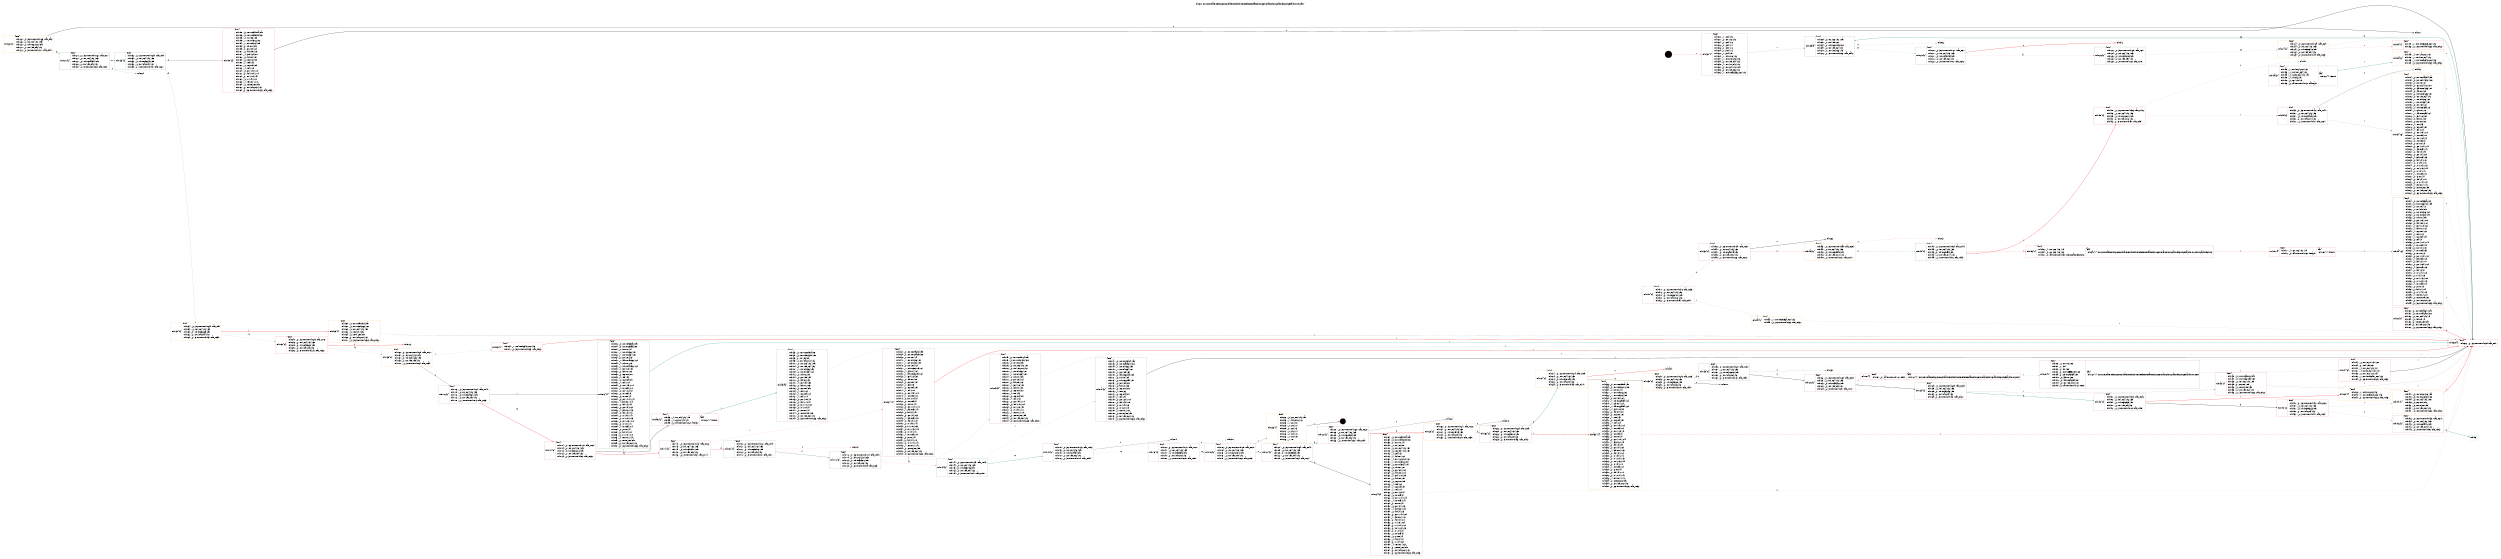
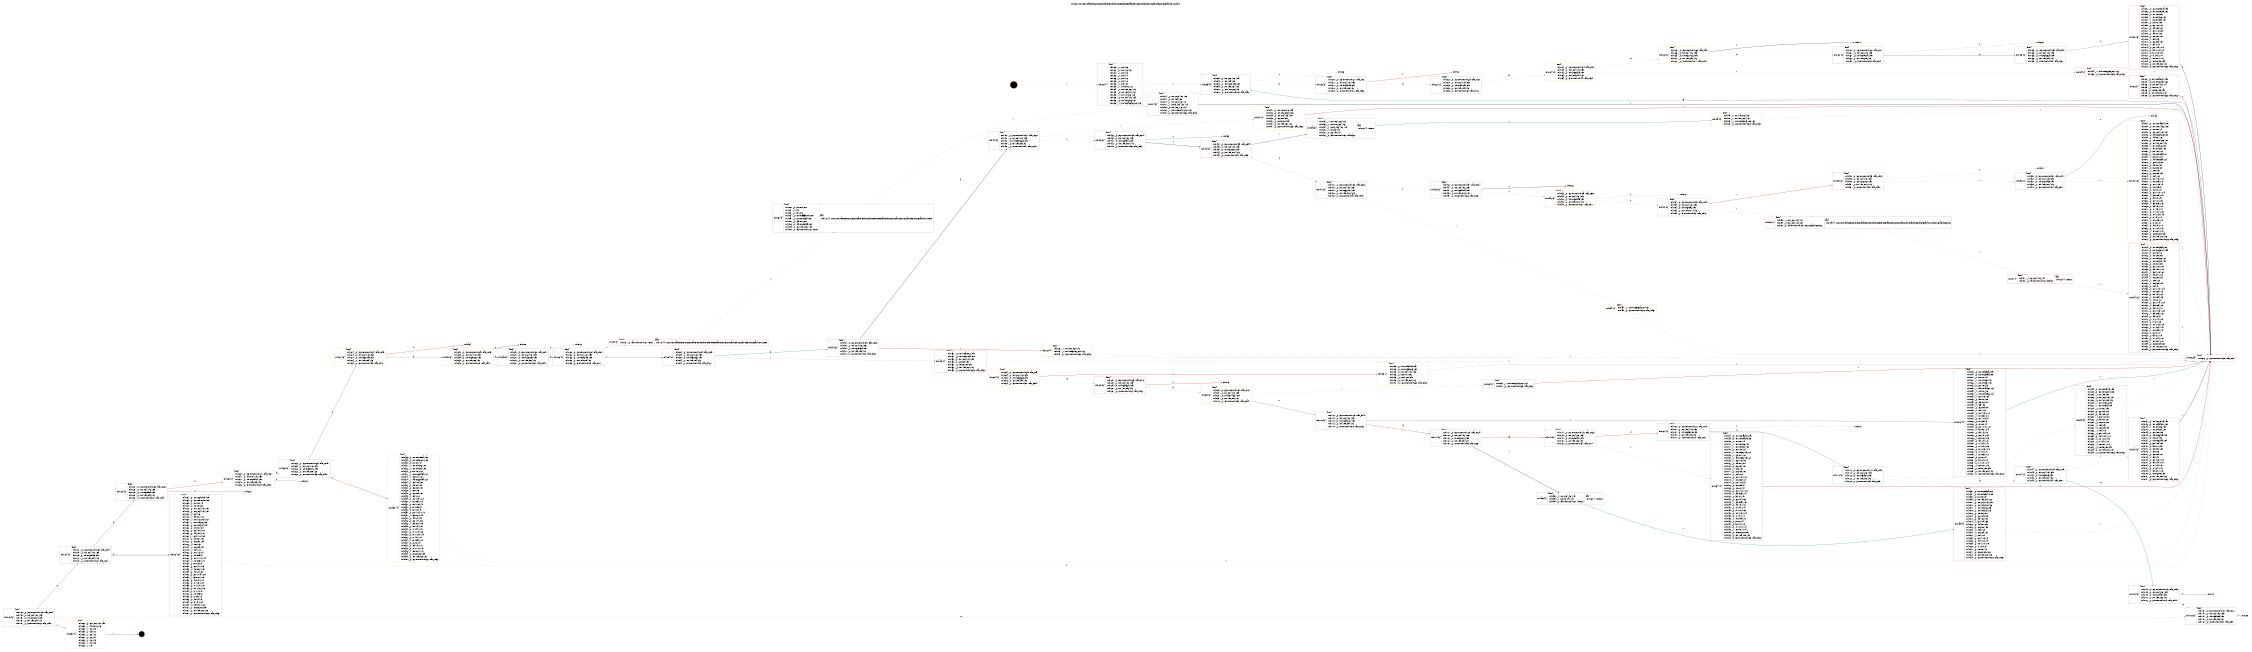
(2370, 40) -> (1626, 64)
none -> (1226, 149)
(186, 195) -> none
(1201, 452) -> (1120, 617)
